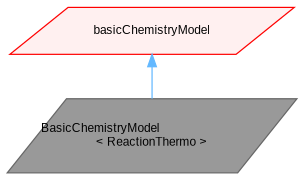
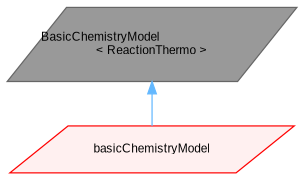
(152, 83) -> (152, 110)
